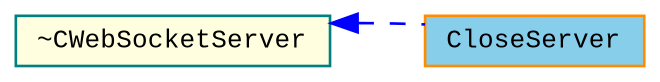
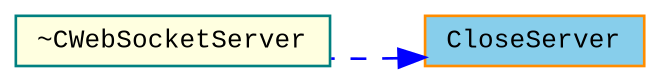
(392, 23) -> (365, 59)
